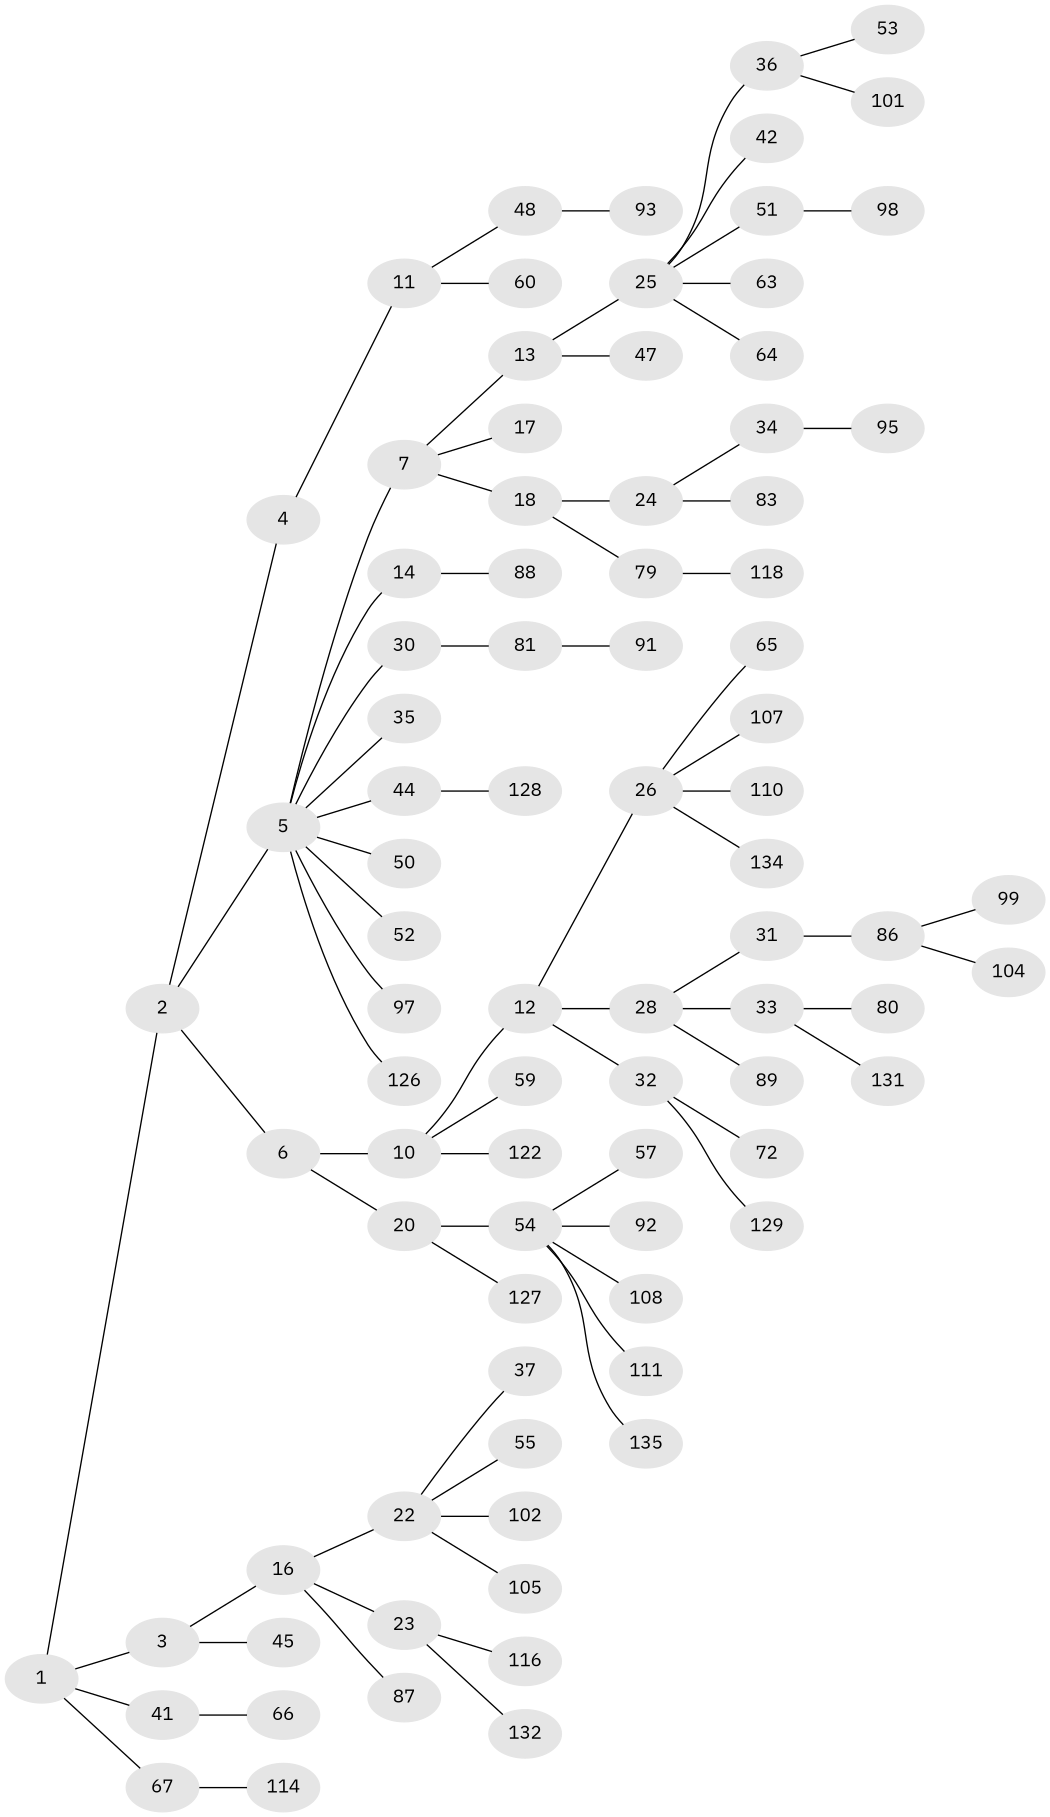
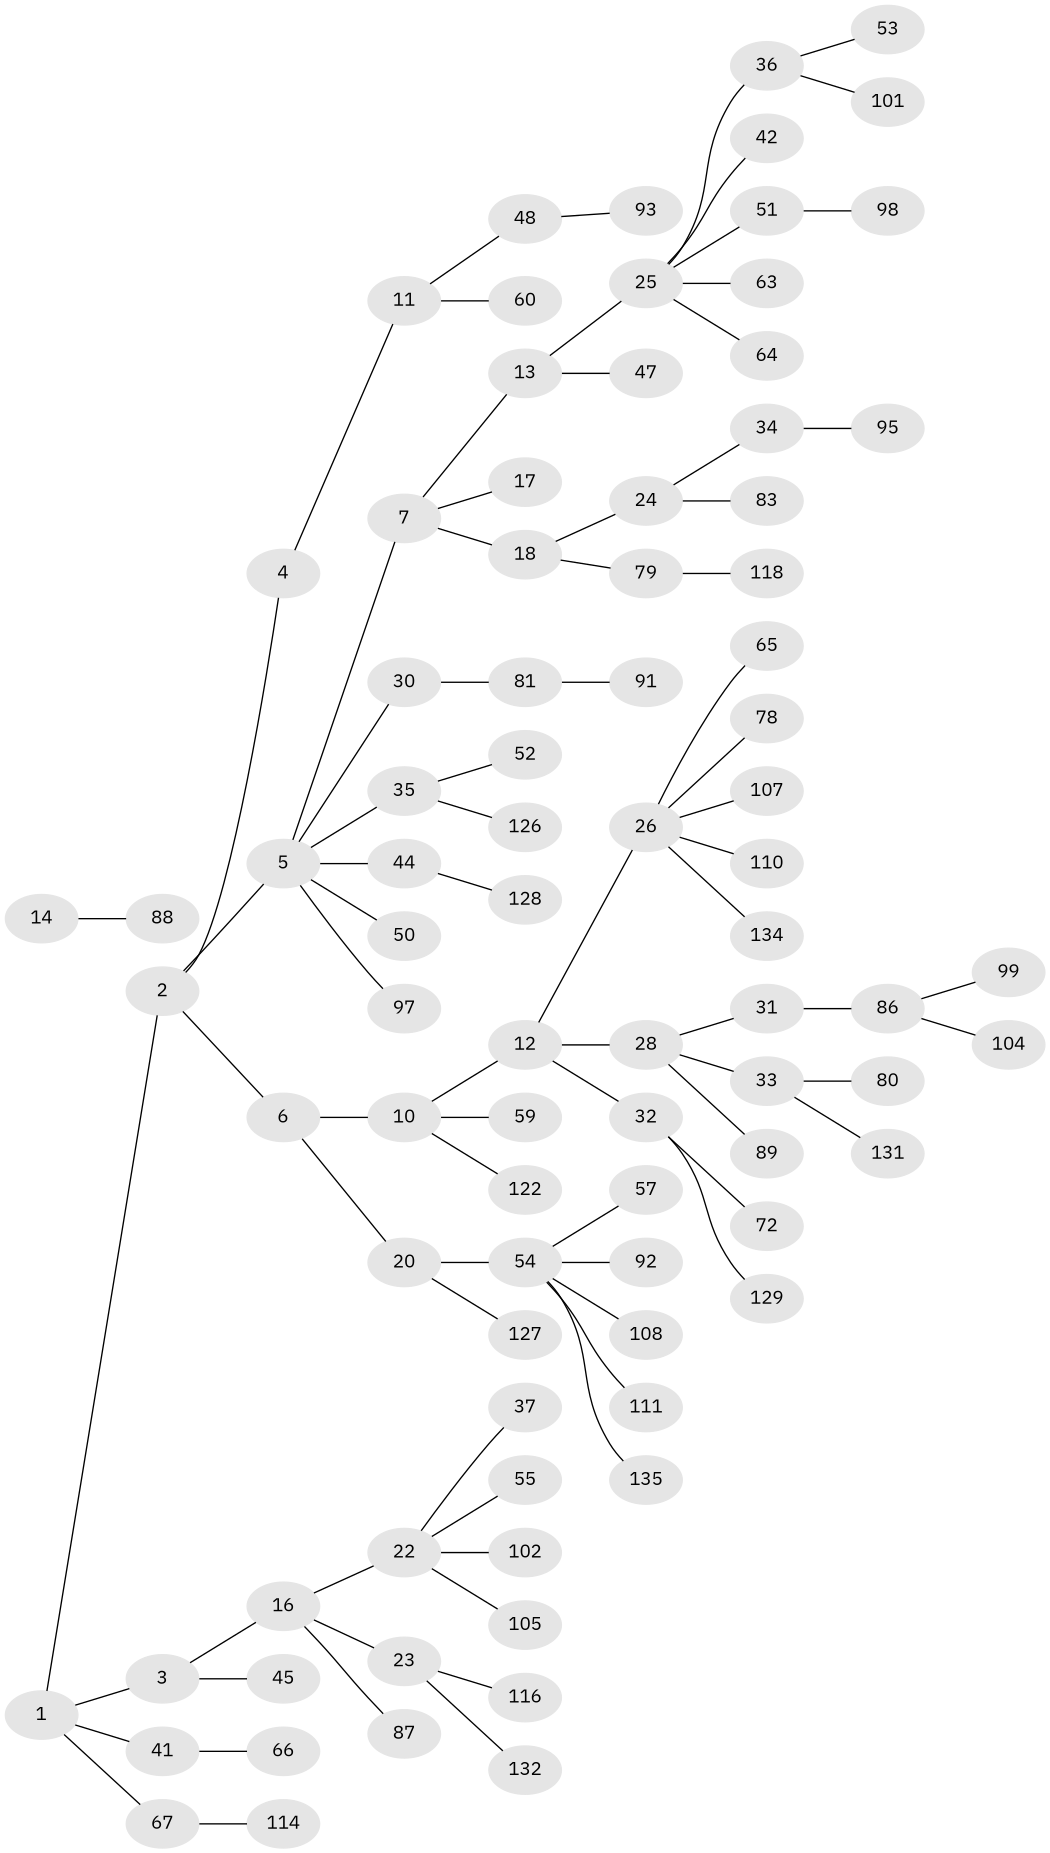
(329, 688) -> none
none -> (767, 719)
(344, 882) -> (465, 773)
(326, 961) -> (465, 809)
